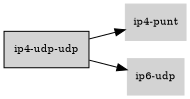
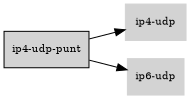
(156, 22) -> (156, 22)
(47, 50) -> (47, 50)
